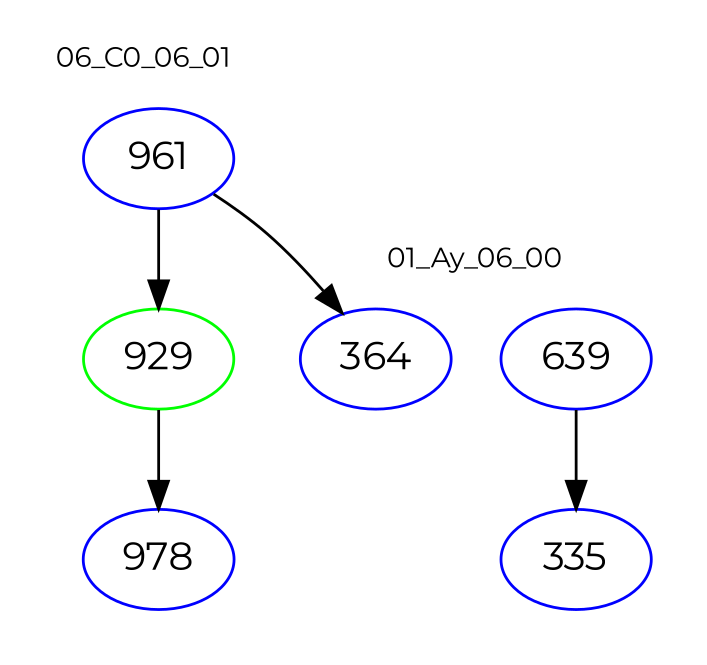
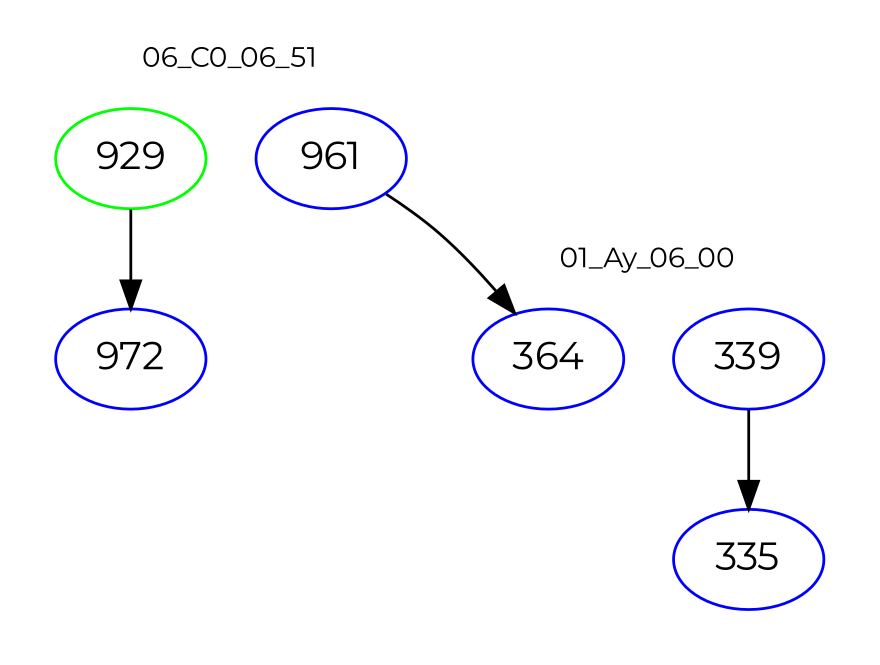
(145, 60) -> (231, 60)
(159, 245) -> none
(576, 359) -> (749, 359)
(159, 559) -> (131, 359)
